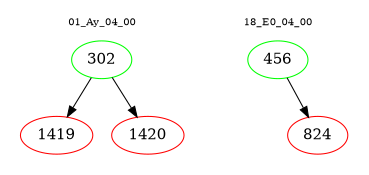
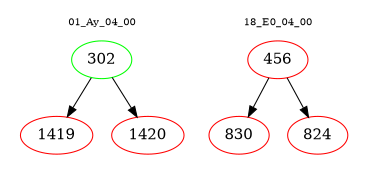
(278, 60) -> (278, 60)
none -> (239, 135)
